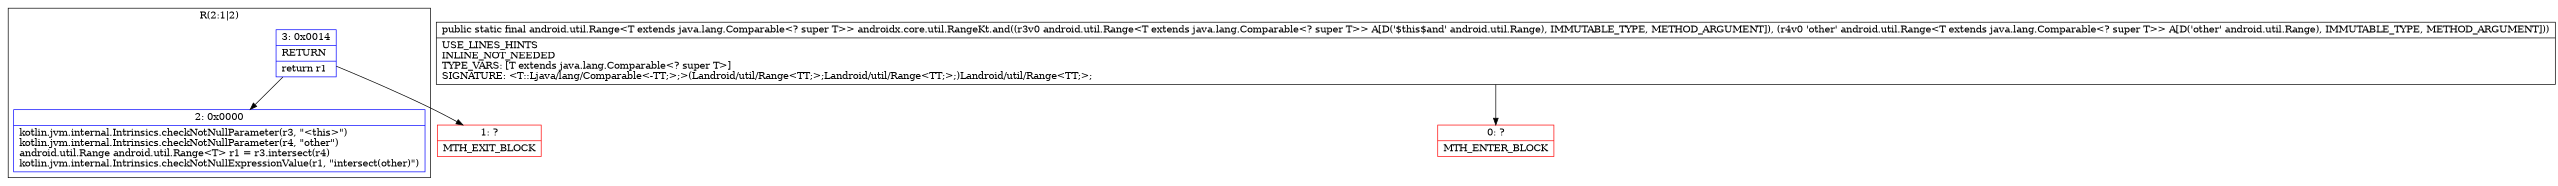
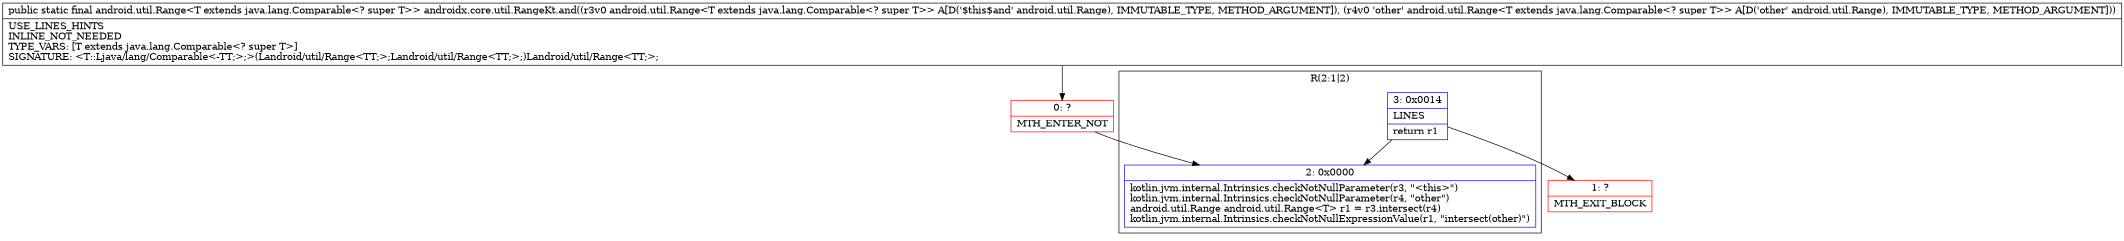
(304, 53) -> (1409, 116)
(1496, 148) -> (1062, 124)
none -> (1143, 149)
